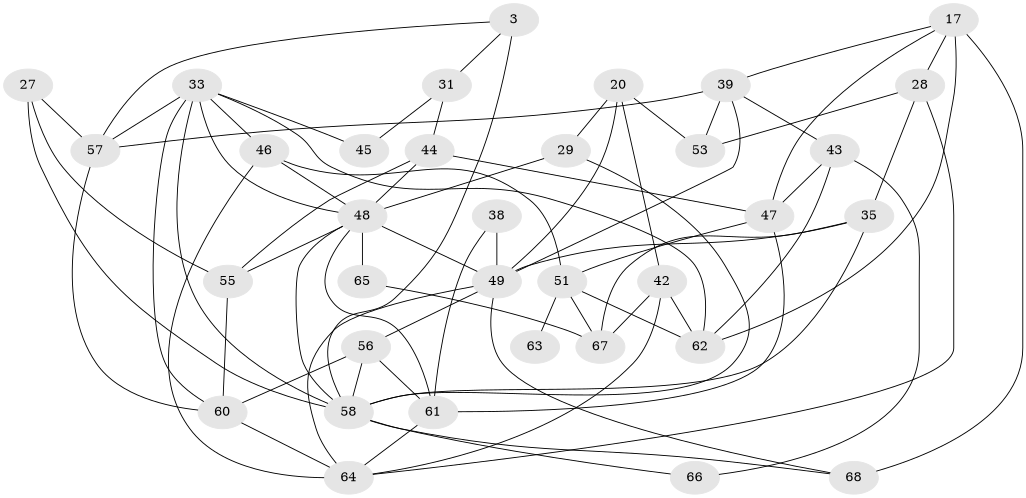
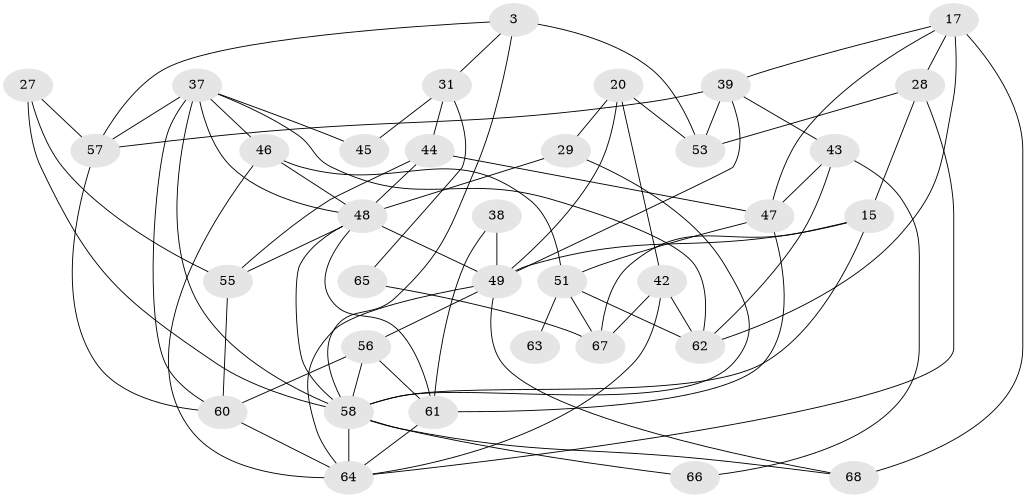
none -> (633, 57)
(197, 85) -> (197, 85)
(869, 216) -> (869, 216)
(362, 249) -> (435, 199)
none -> (349, 445)
